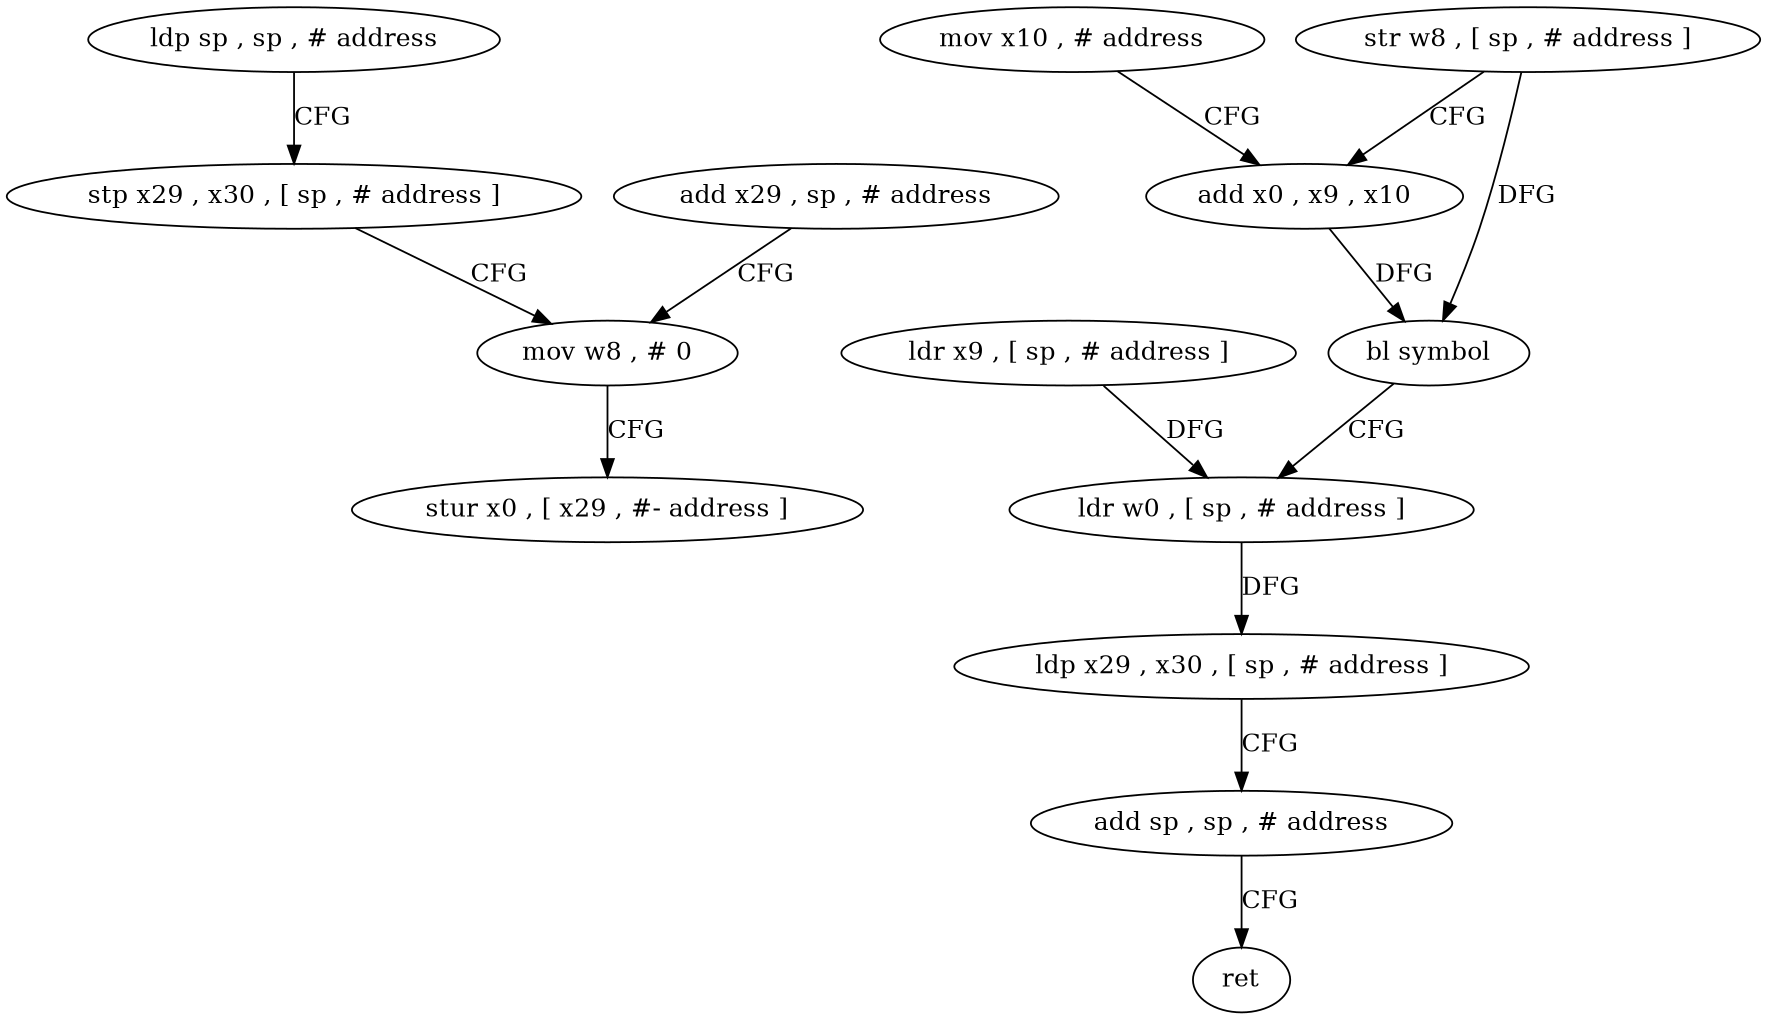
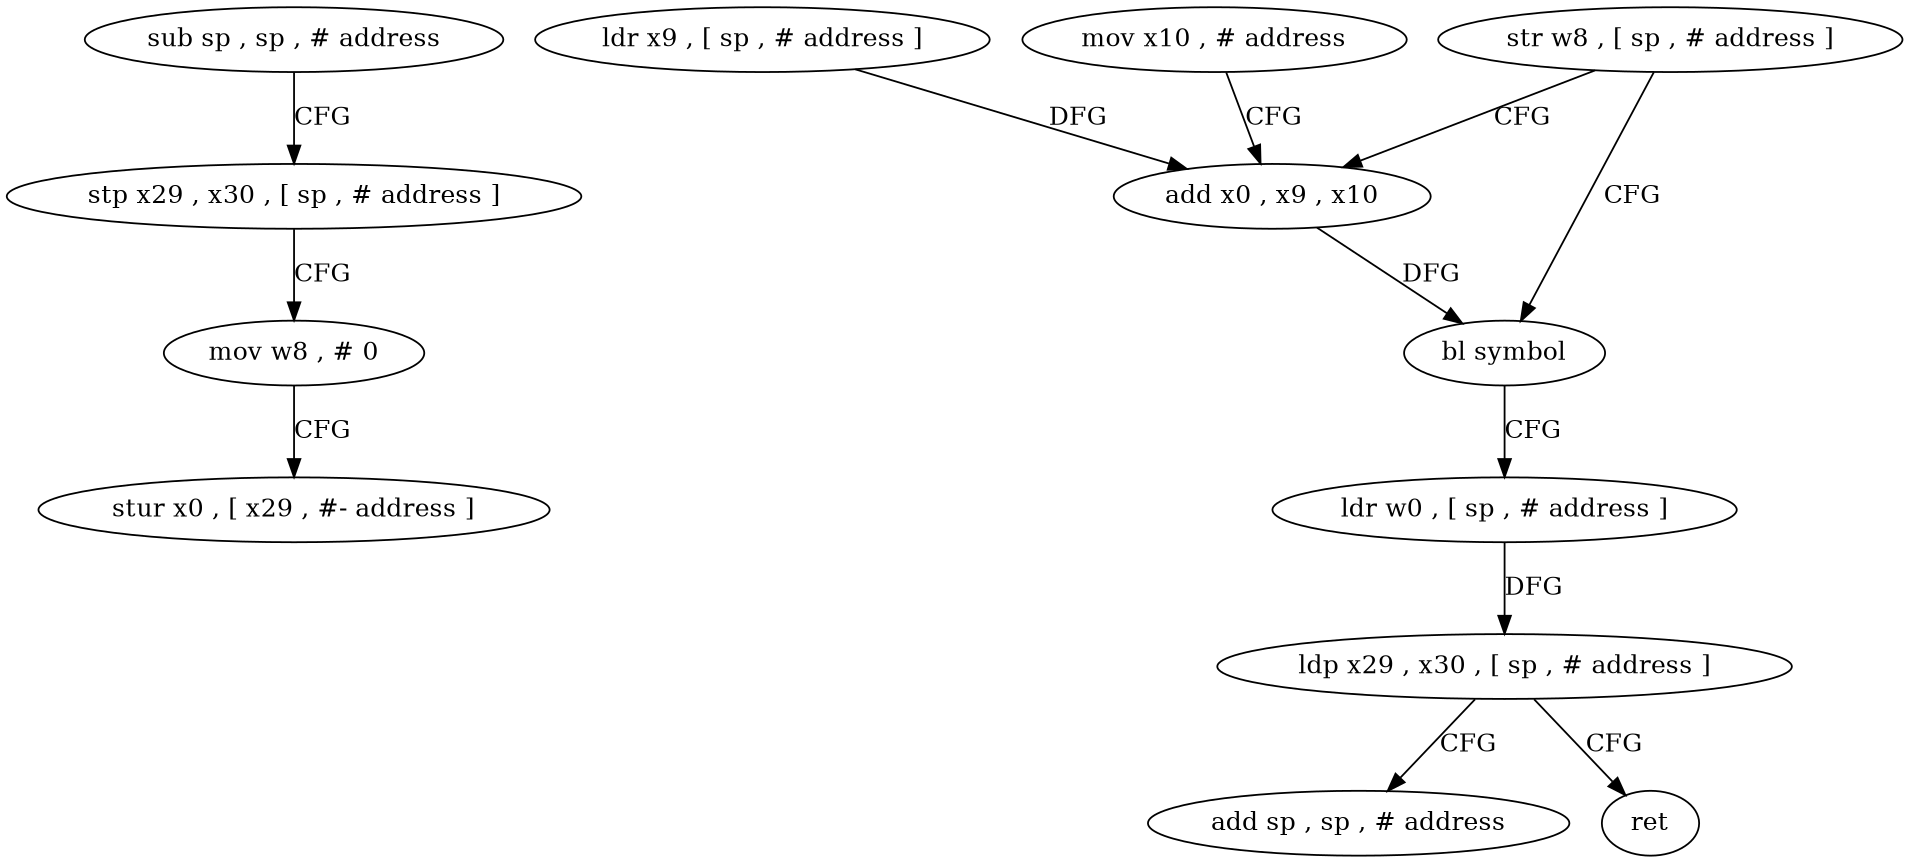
(294, 40) -> (294, 40)
(836, 196) -> none
(1527, 196) -> (1632, 196)
(1148, 425) -> (1012, 116)
(1242, 893) -> (1573, 740)
